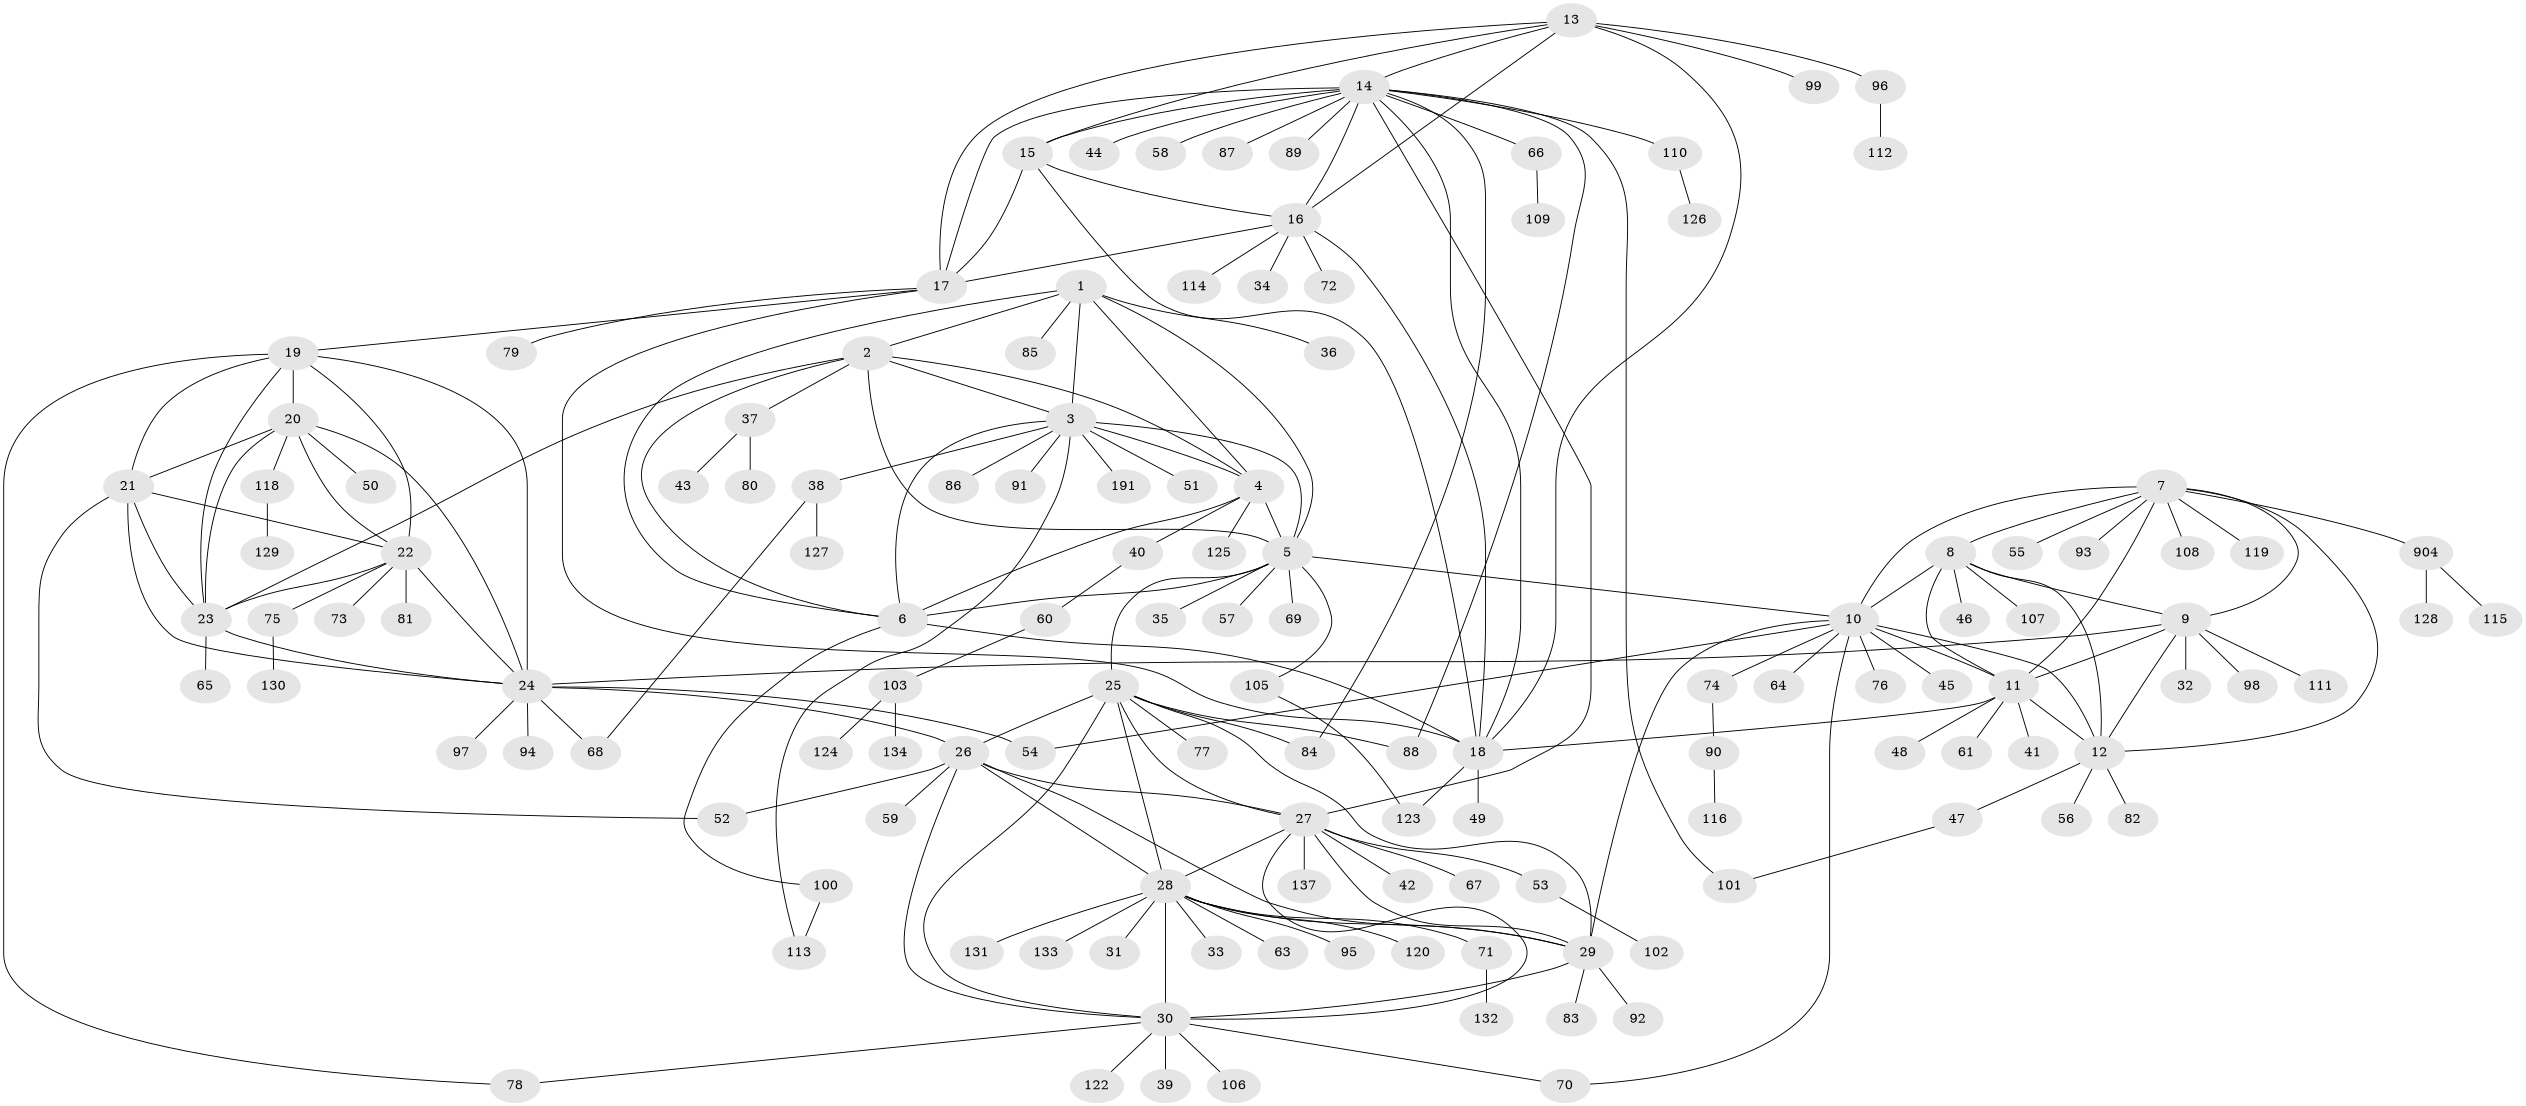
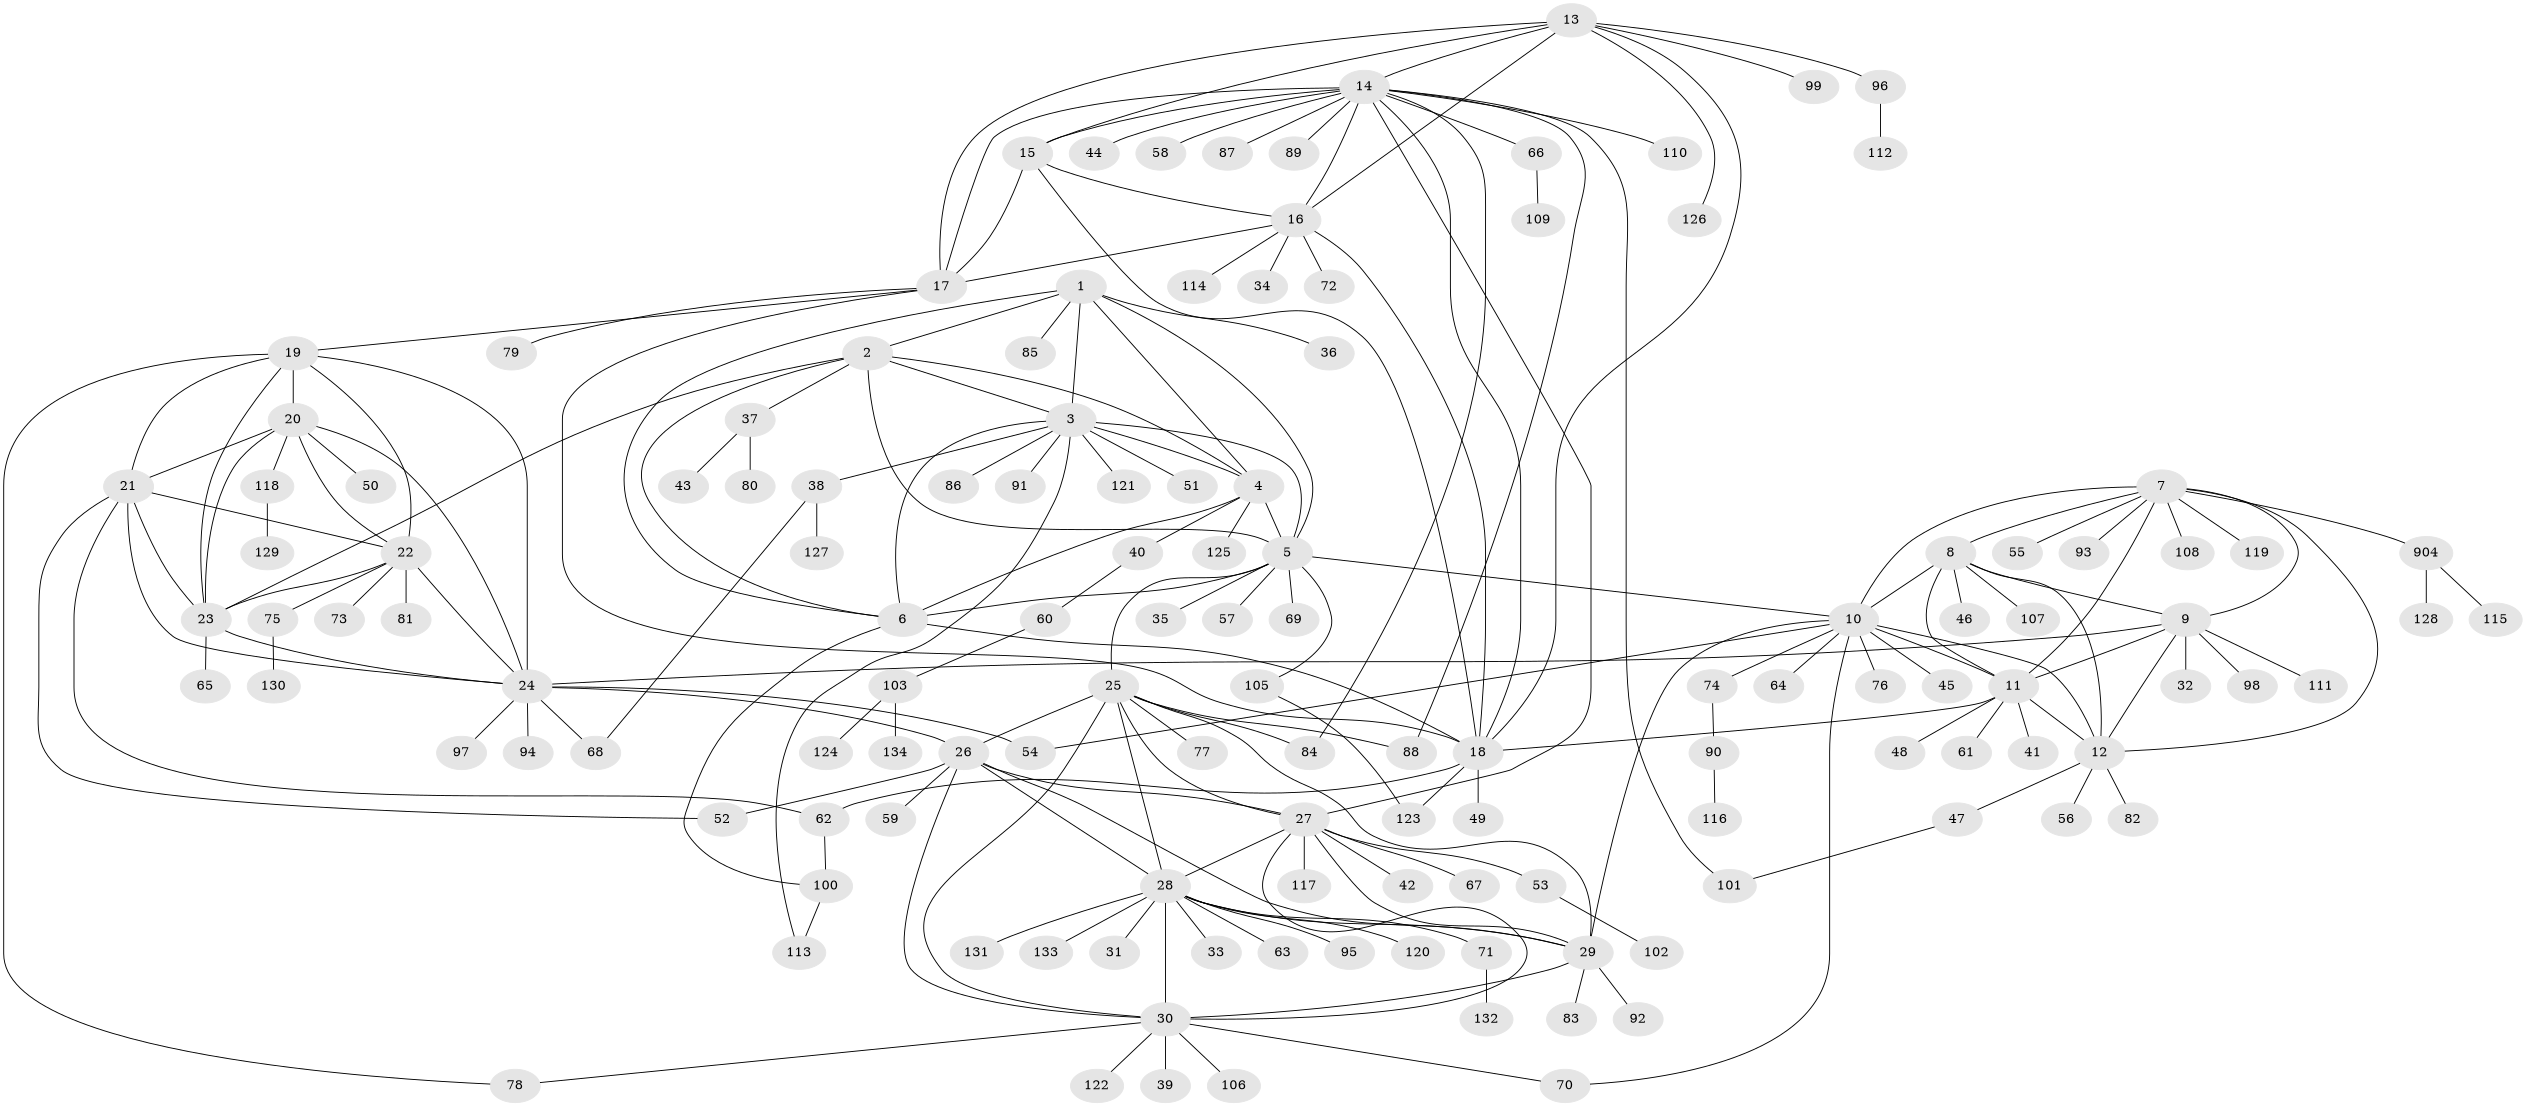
(1685, 187) -> (1684, 99)
(1124, 487) -> (1124, 487)
none -> (824, 820)
(1304, 886) -> (1304, 886)
